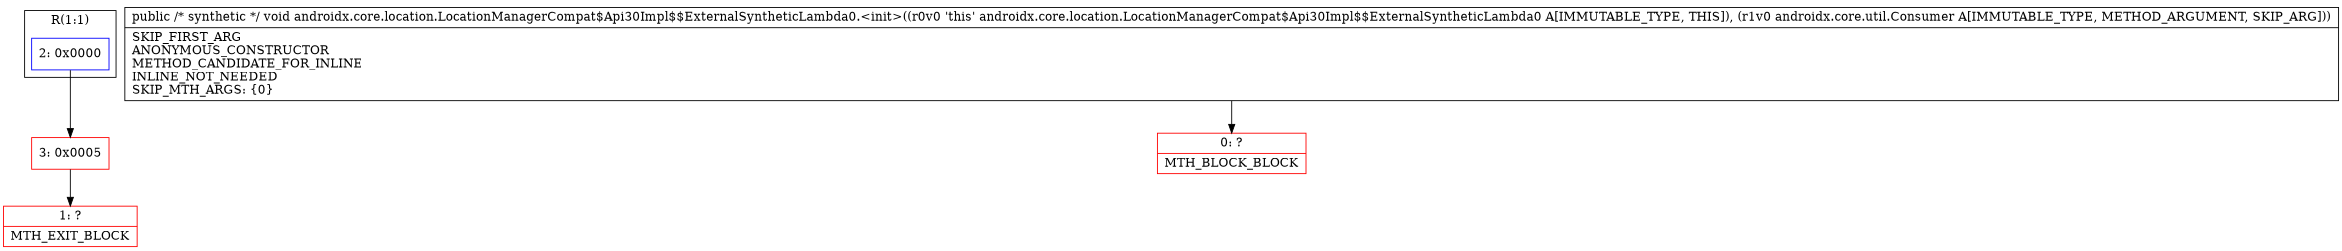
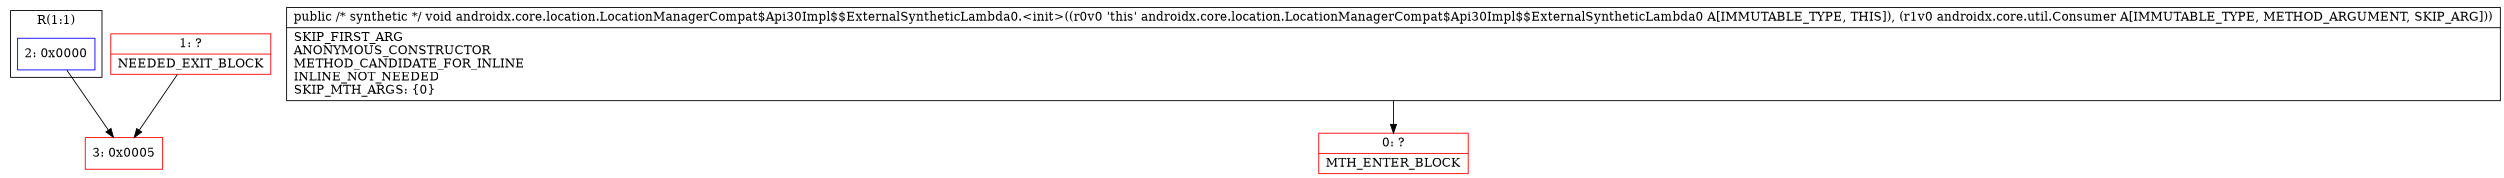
(1232, 163) -> (1393, 163)
(70, 183) -> (158, 102)
(70, 236) -> (191, 64)
